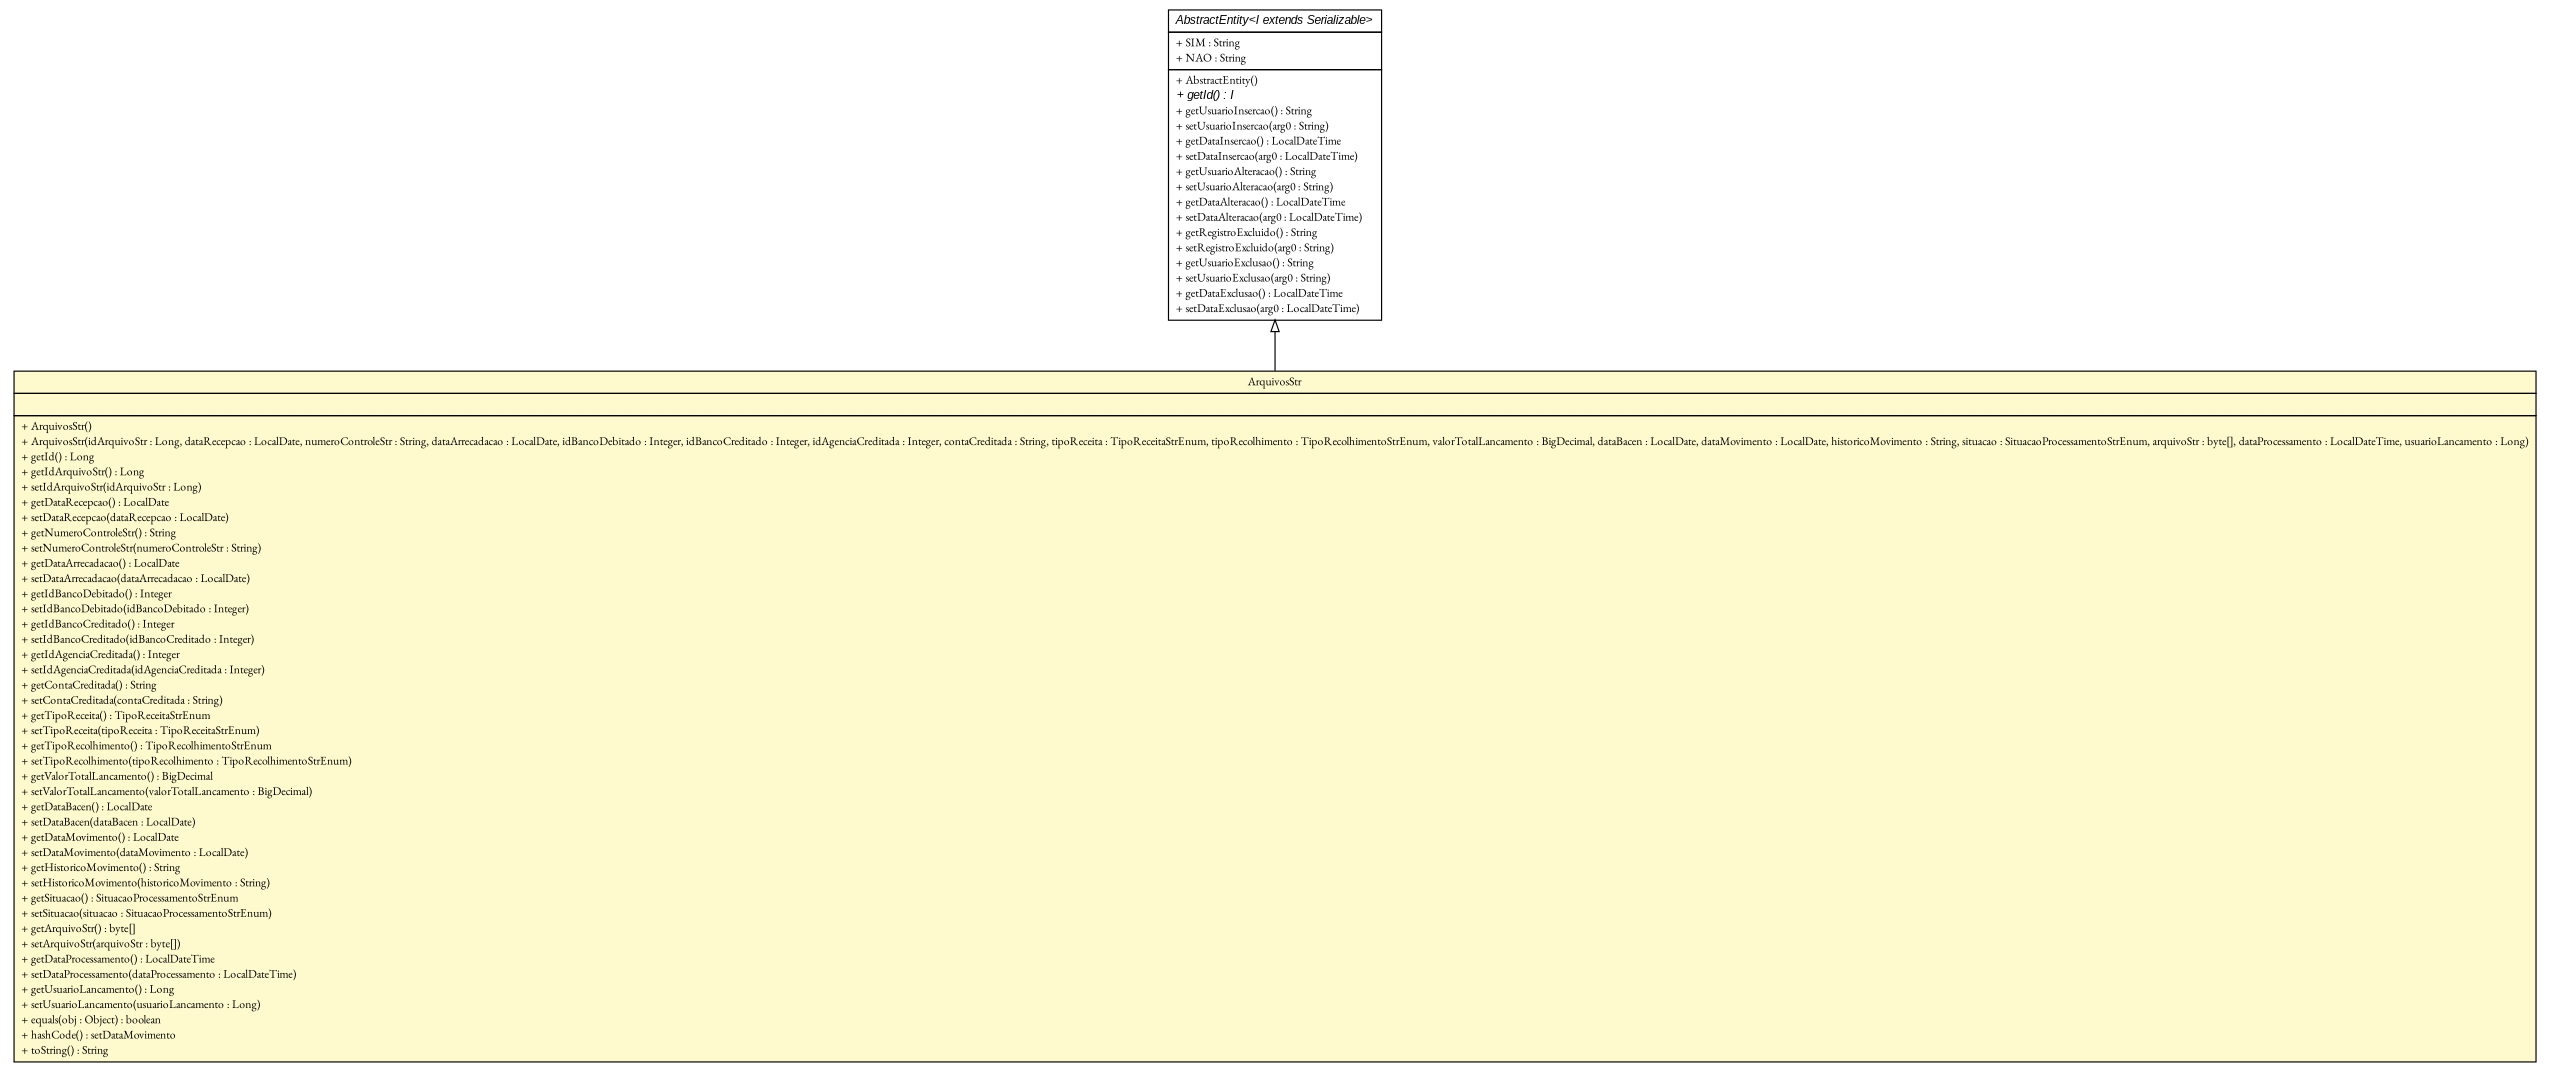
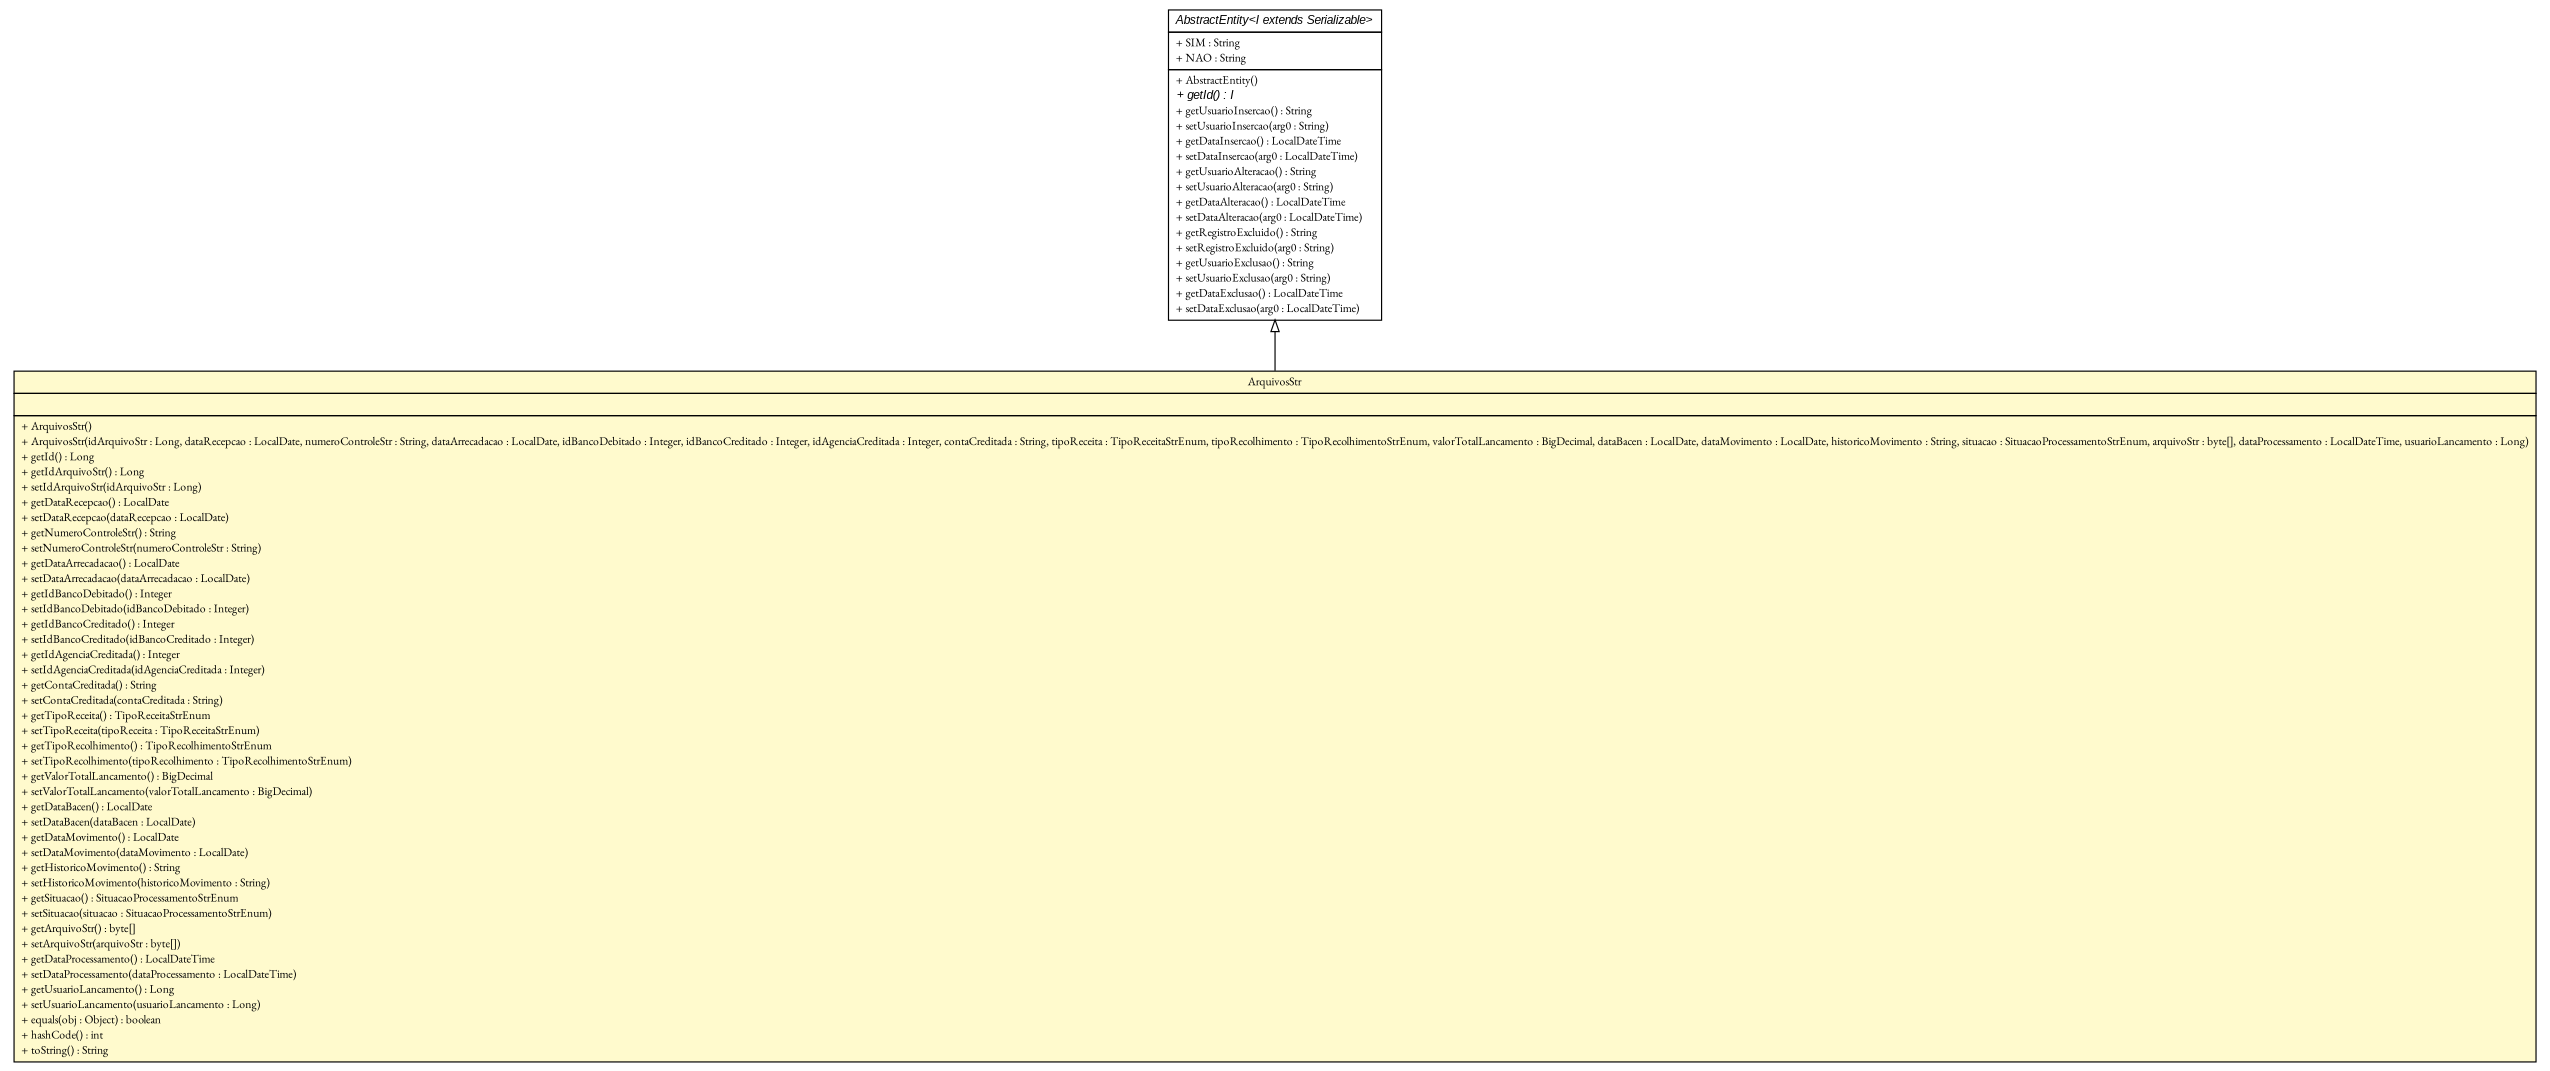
(99, 1035) -> (63, 1035)
